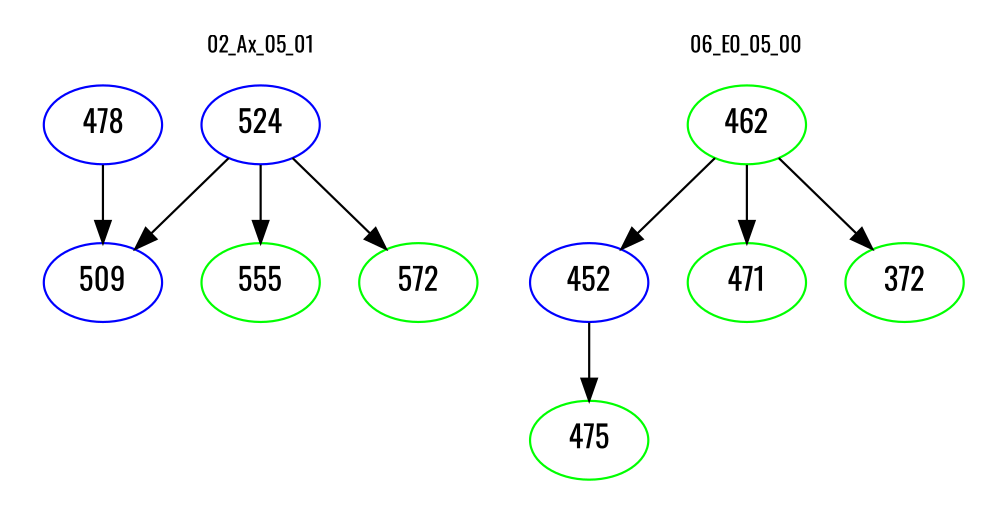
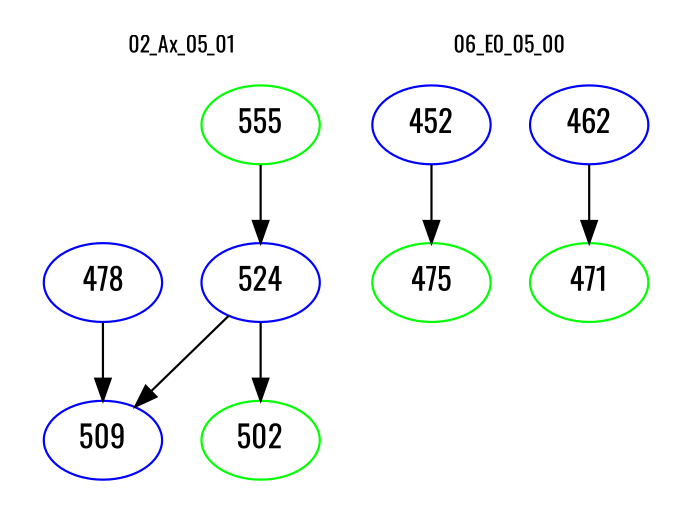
(747, 125) -> (589, 125)
(261, 193) -> (261, 193)
(676, 196) -> none
(418, 283) -> (261, 440)
(905, 283) -> none
